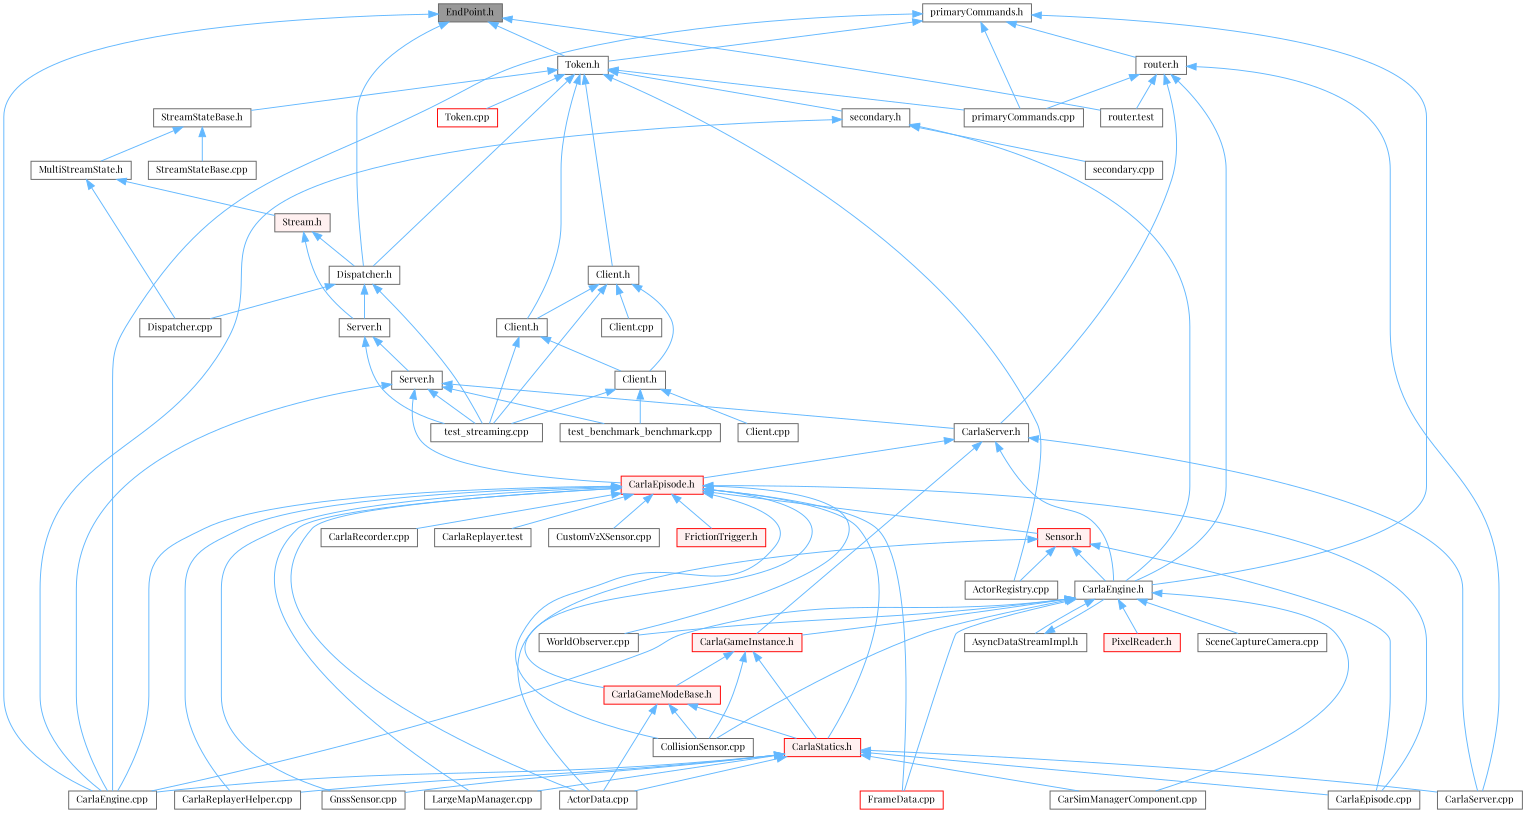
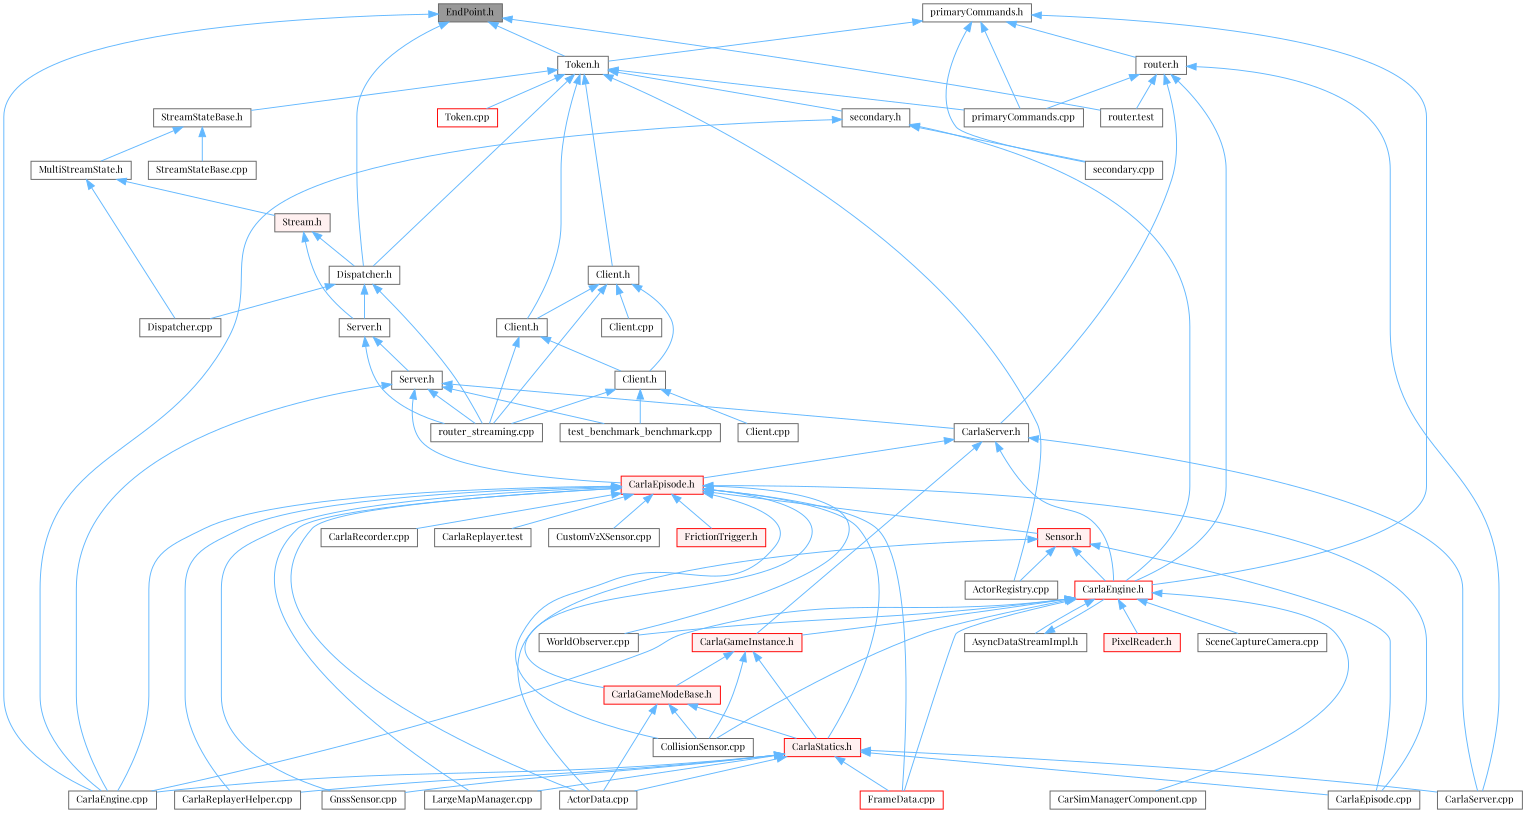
(270, 182) -> (959, 129)
(487, 433) -> (487, 433)
(1114, 590) -> (1114, 590)
(975, 774) -> (866, 776)
